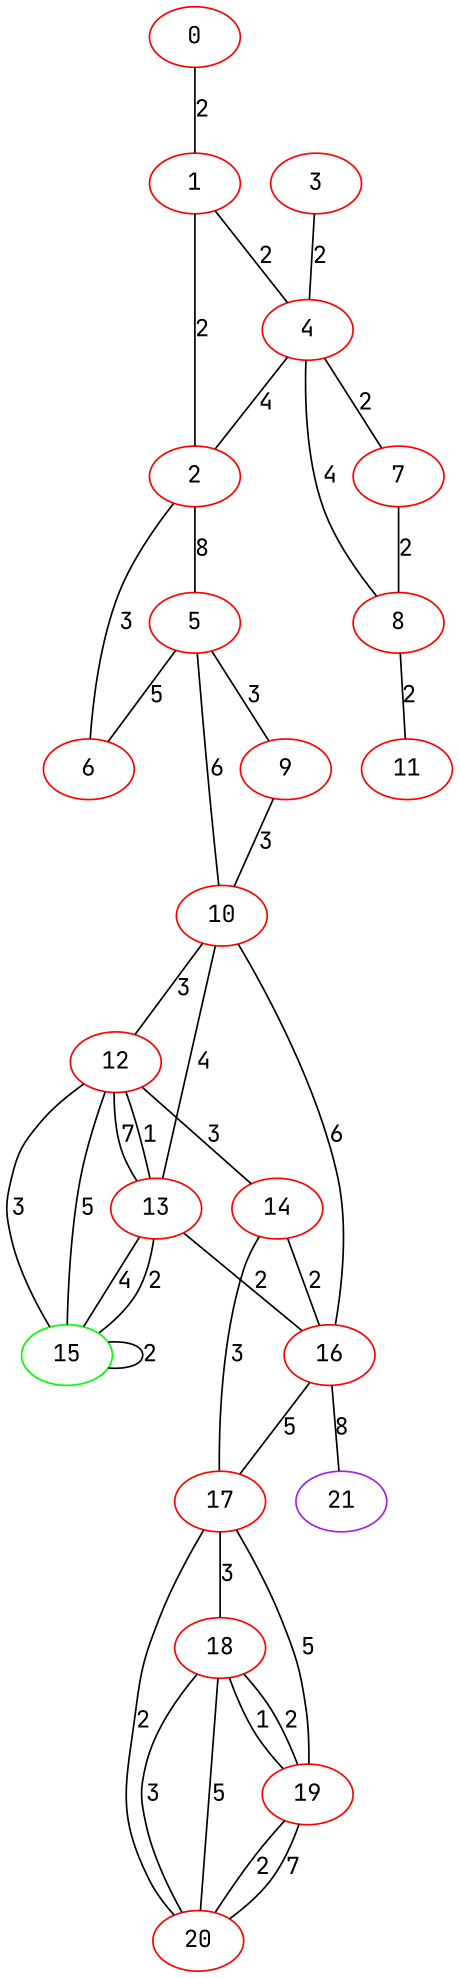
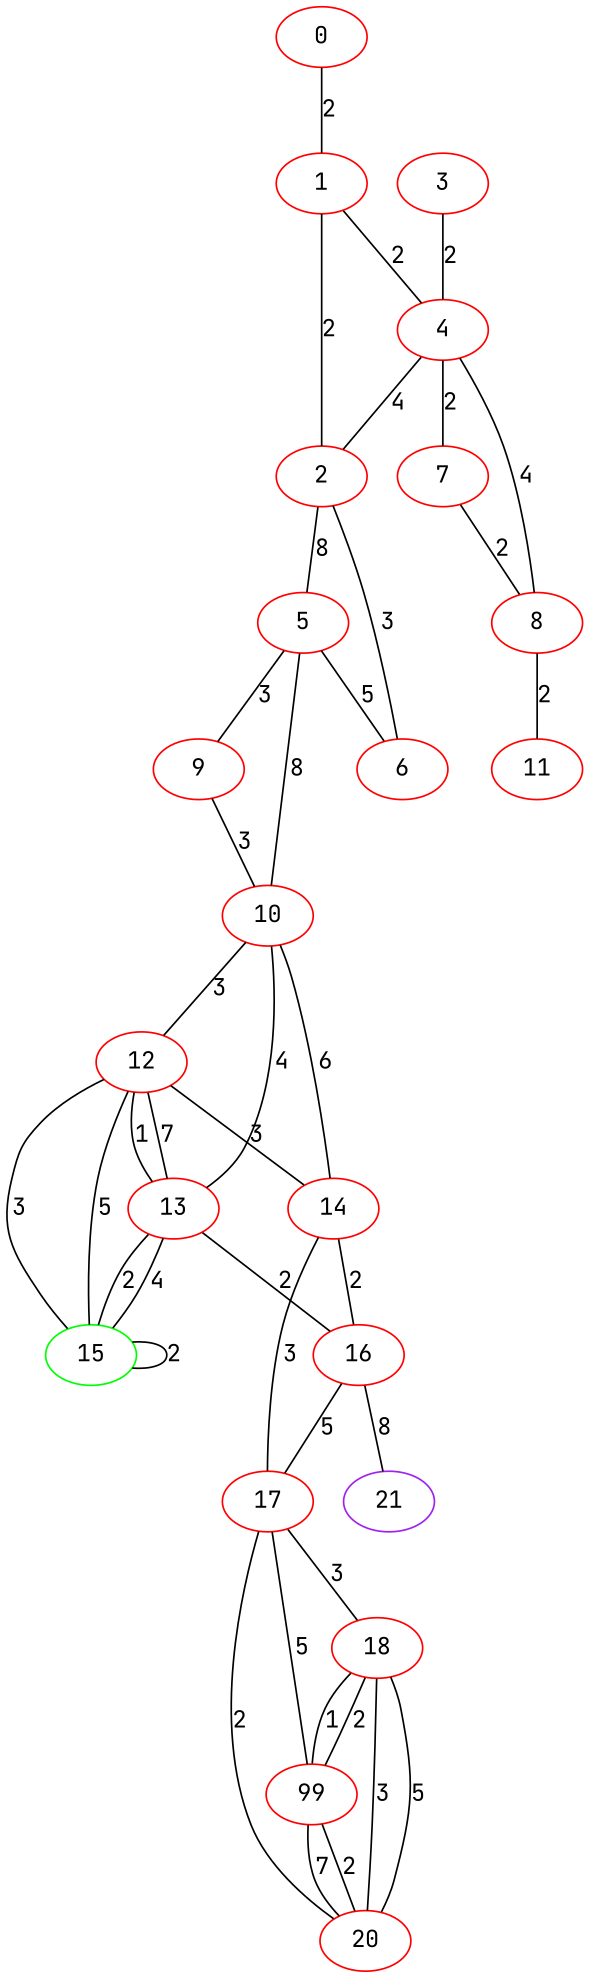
(218, 769) -> (297, 769)
(323, 1126) -> (311, 1060)
(308, 1794) -> (312, 1794)
